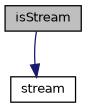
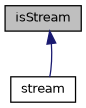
(35, 48) -> (52, 60)
